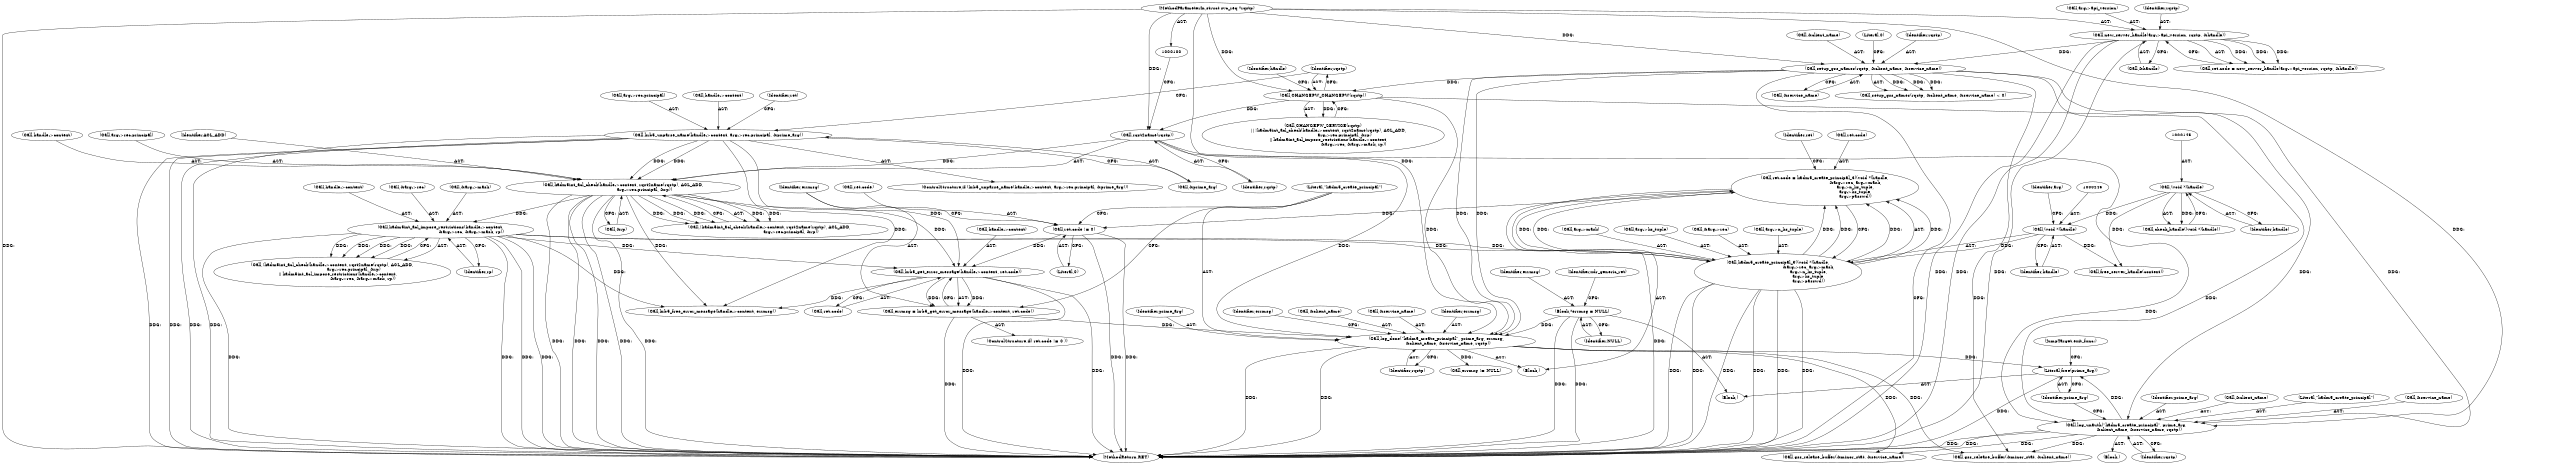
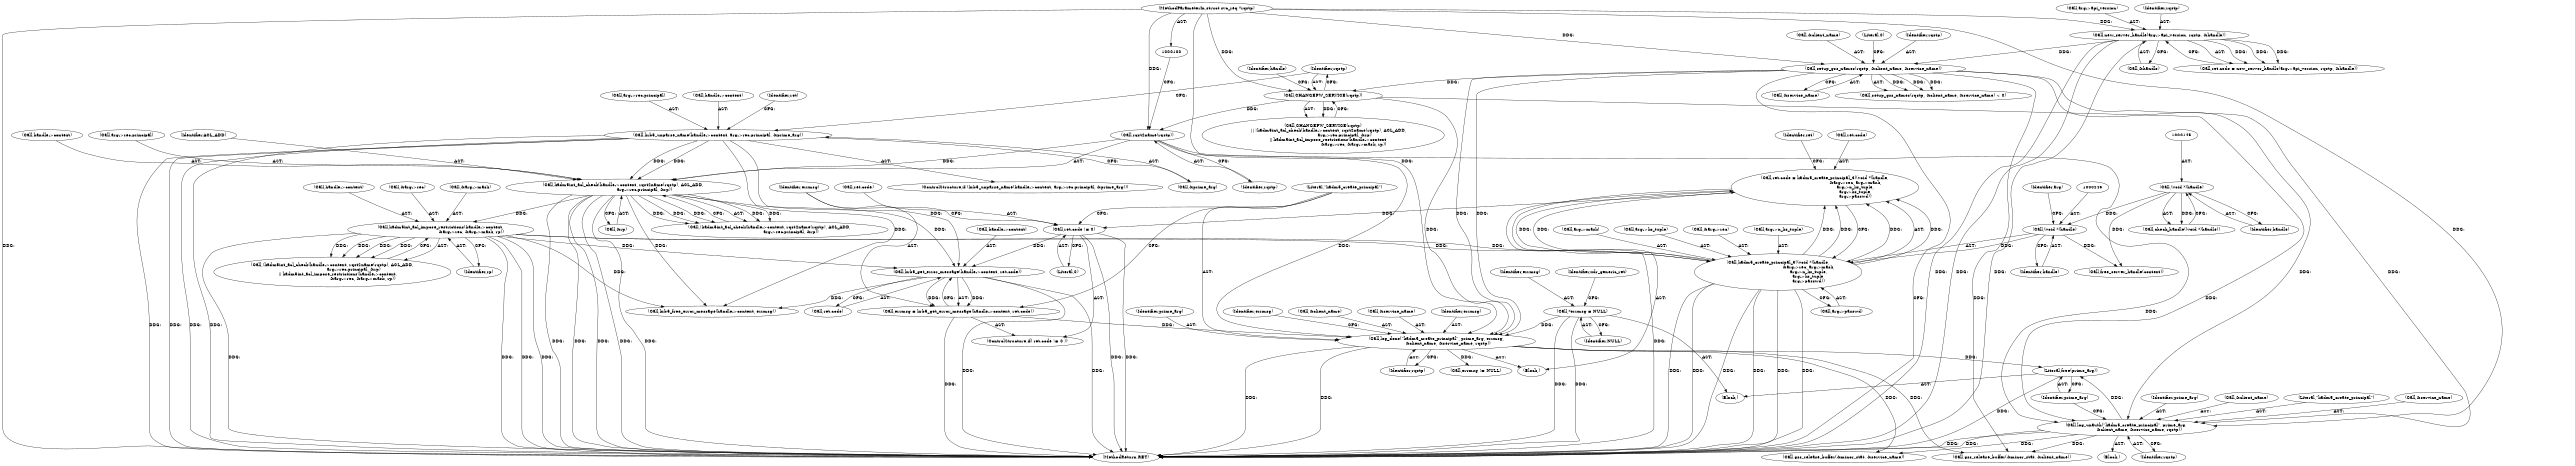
(2107, 22) -> (2107, 22)
(1323, 96) -> (1323, 96)
none -> (1093, 293)
(1582, 312) -> (1582, 312)
none -> (1842, 312)
(2071, 341) -> none
